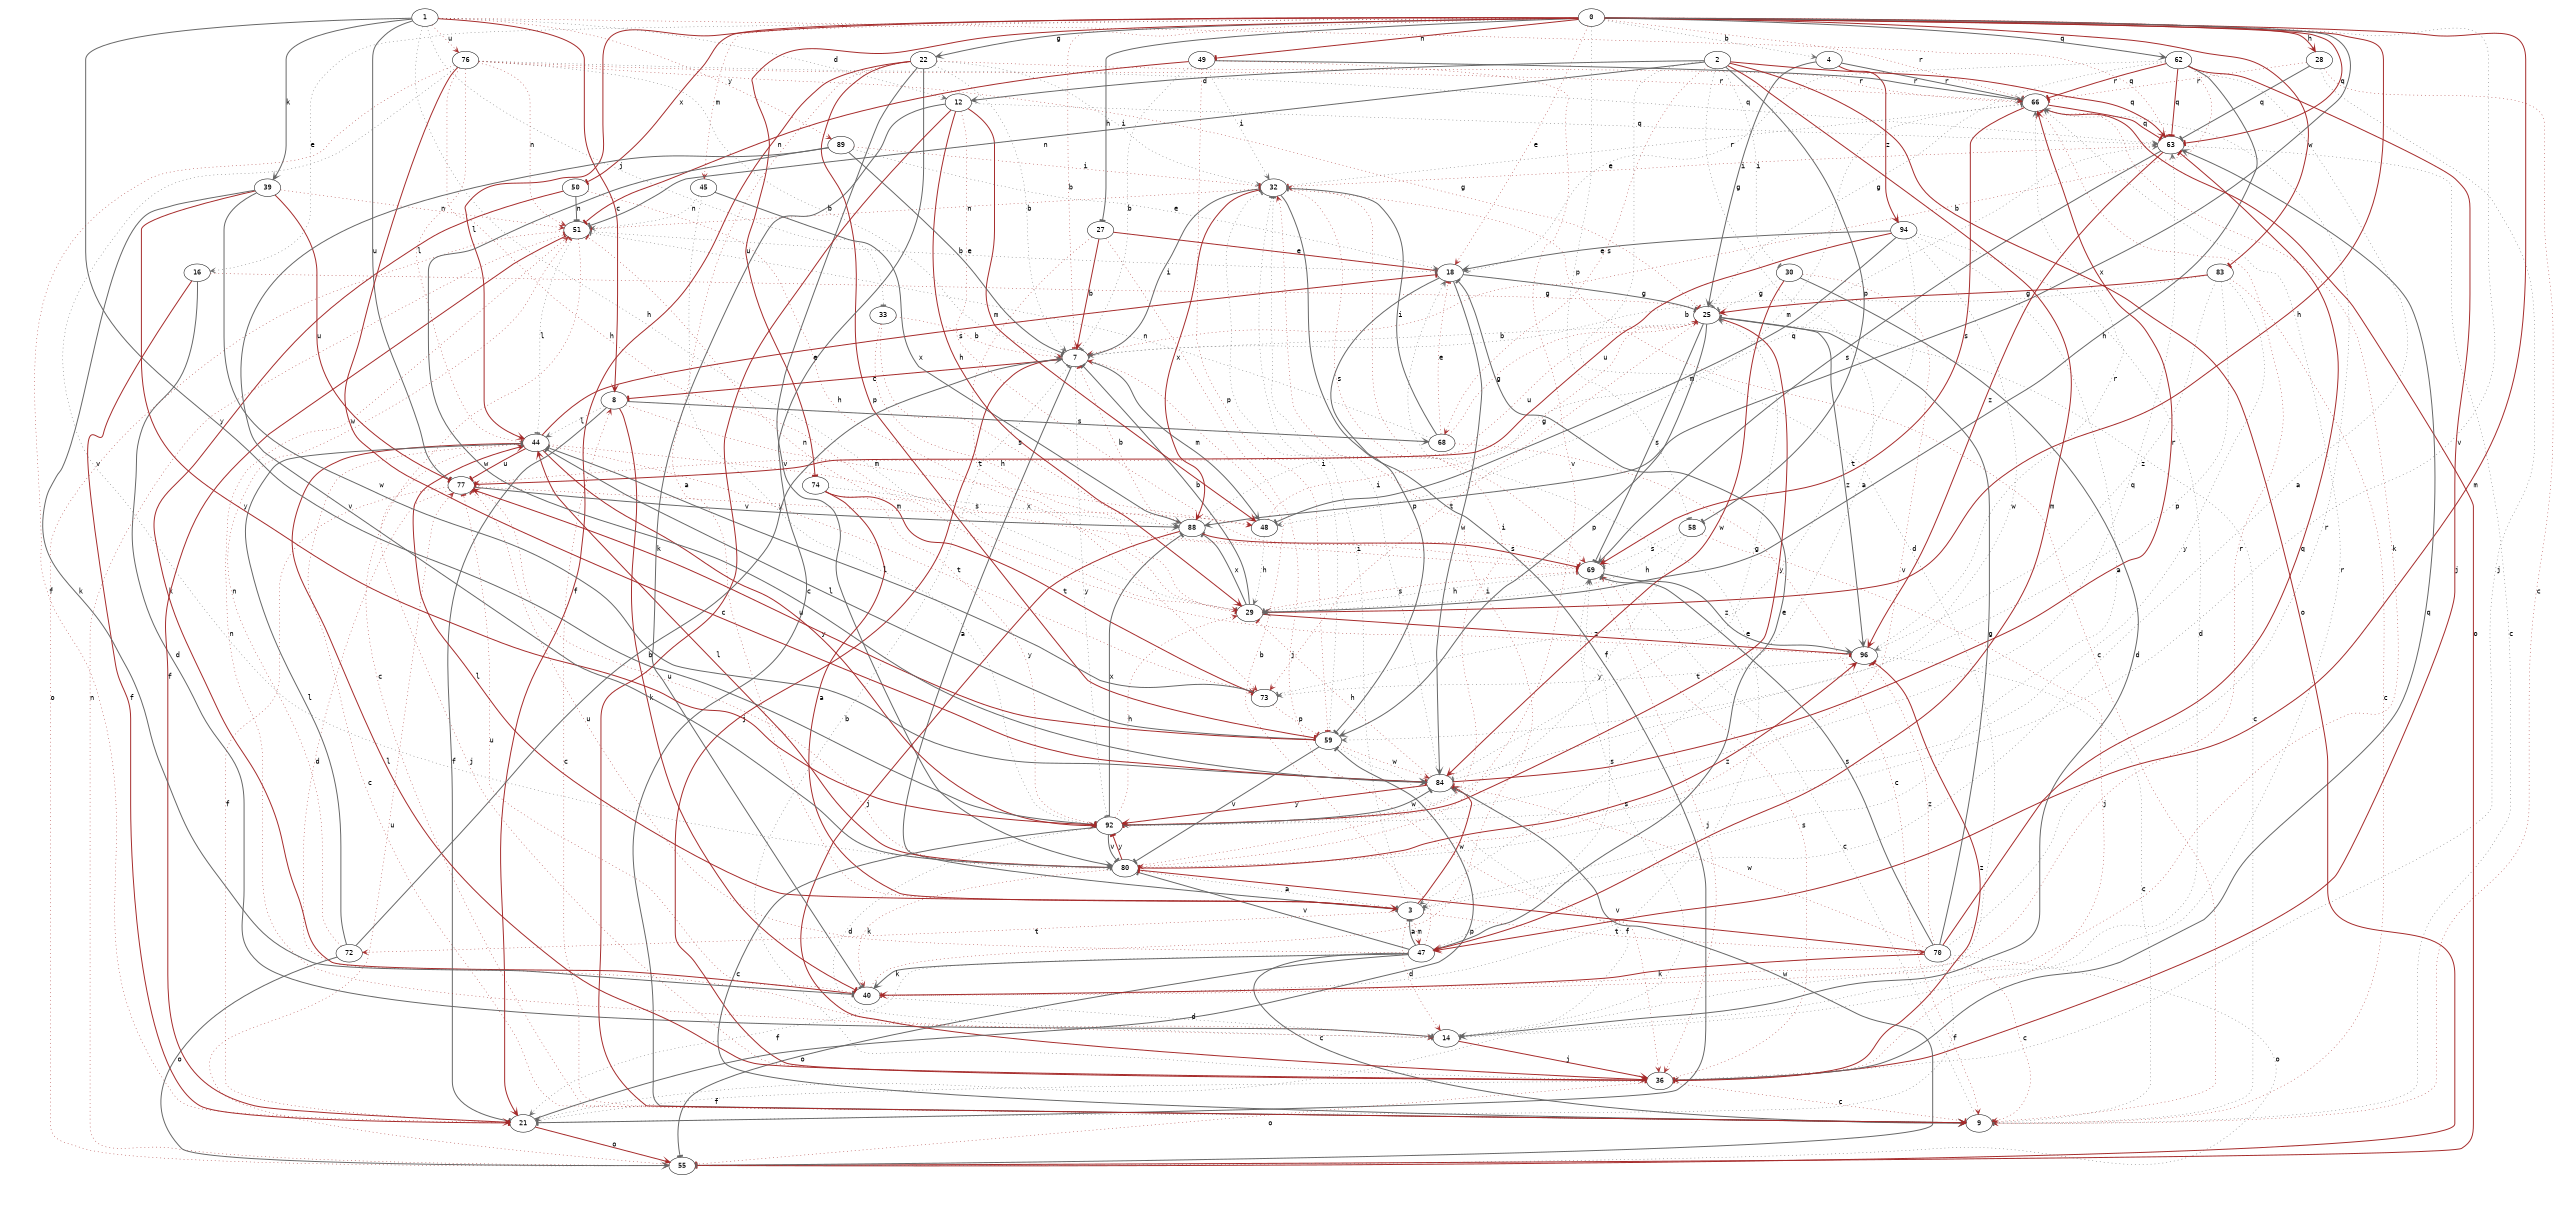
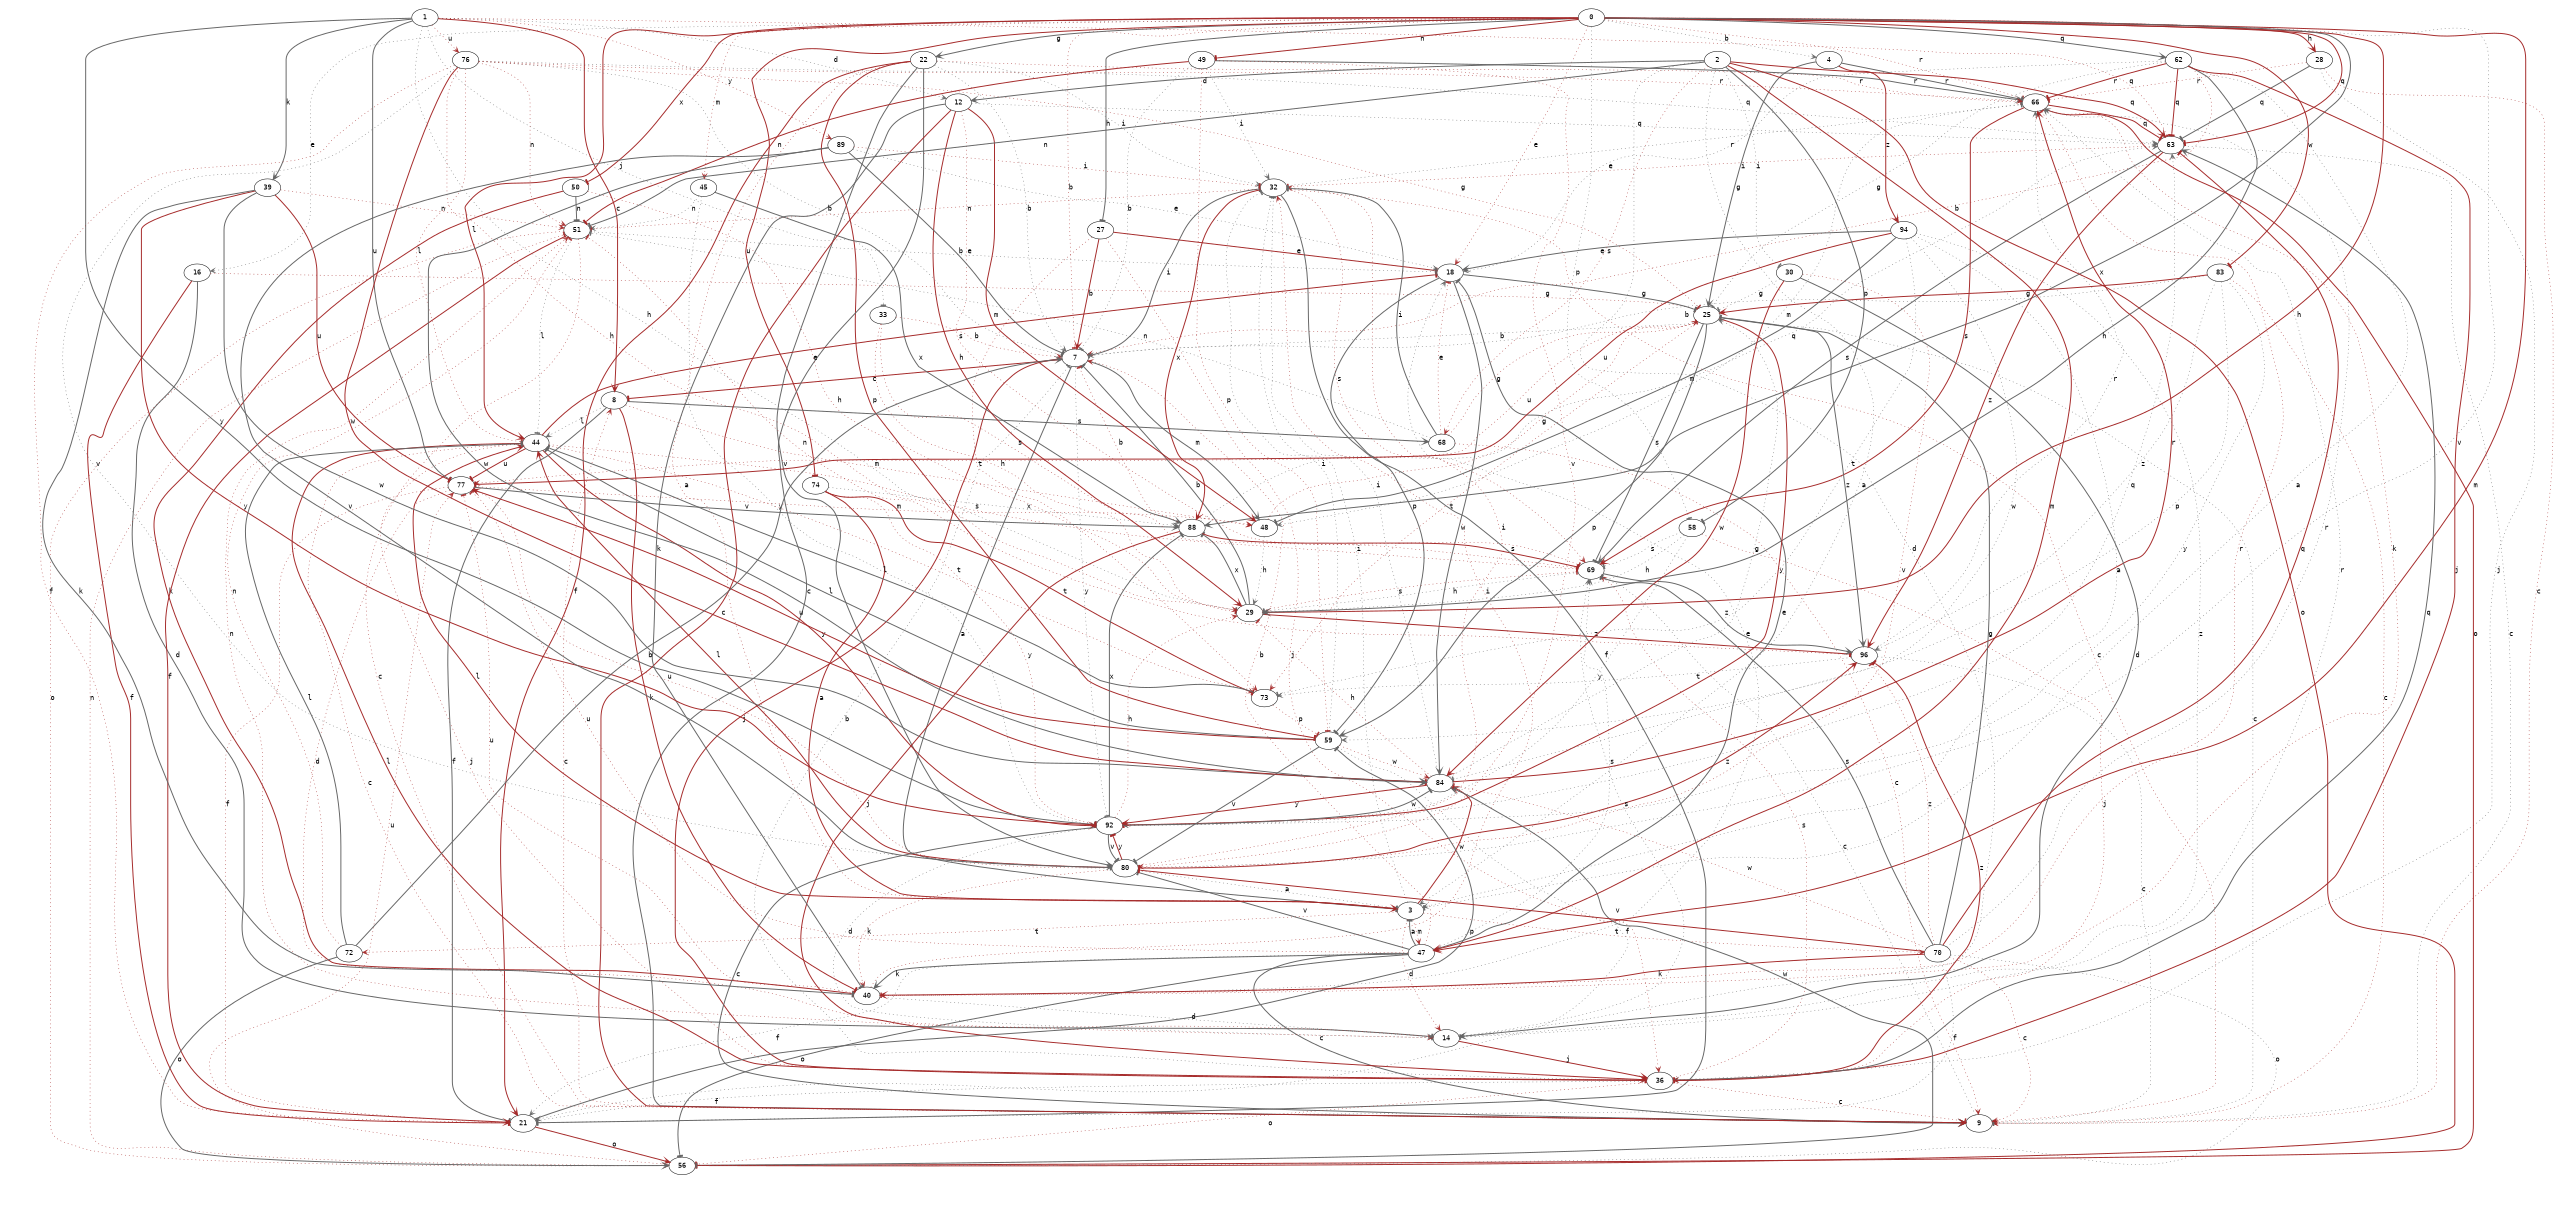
(2034, 507) -> (2034, 507)
(2201, 634) -> (2201, 634)
(1700, 818) -> none
(682, 1166) -> (682, 1166)
